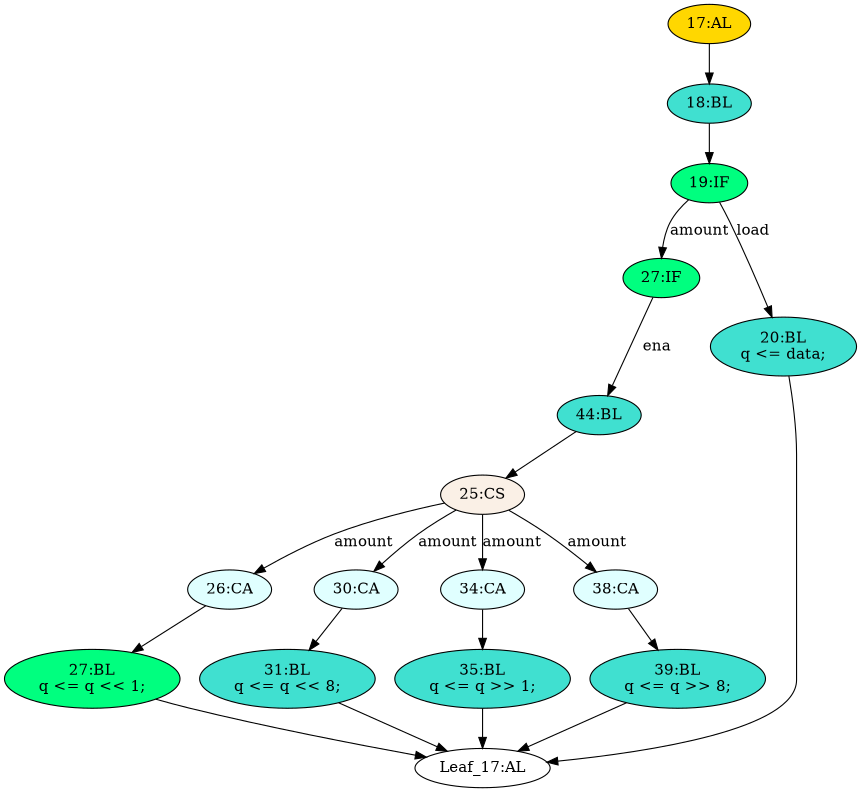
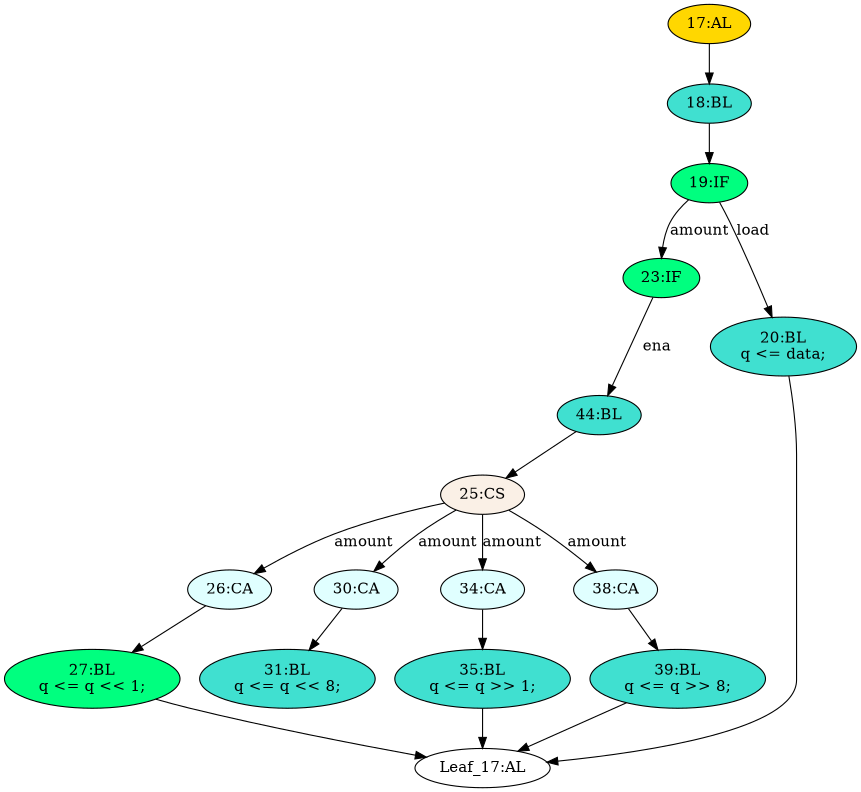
(661, 278) -> (661, 278)
(388, 725) -> none
